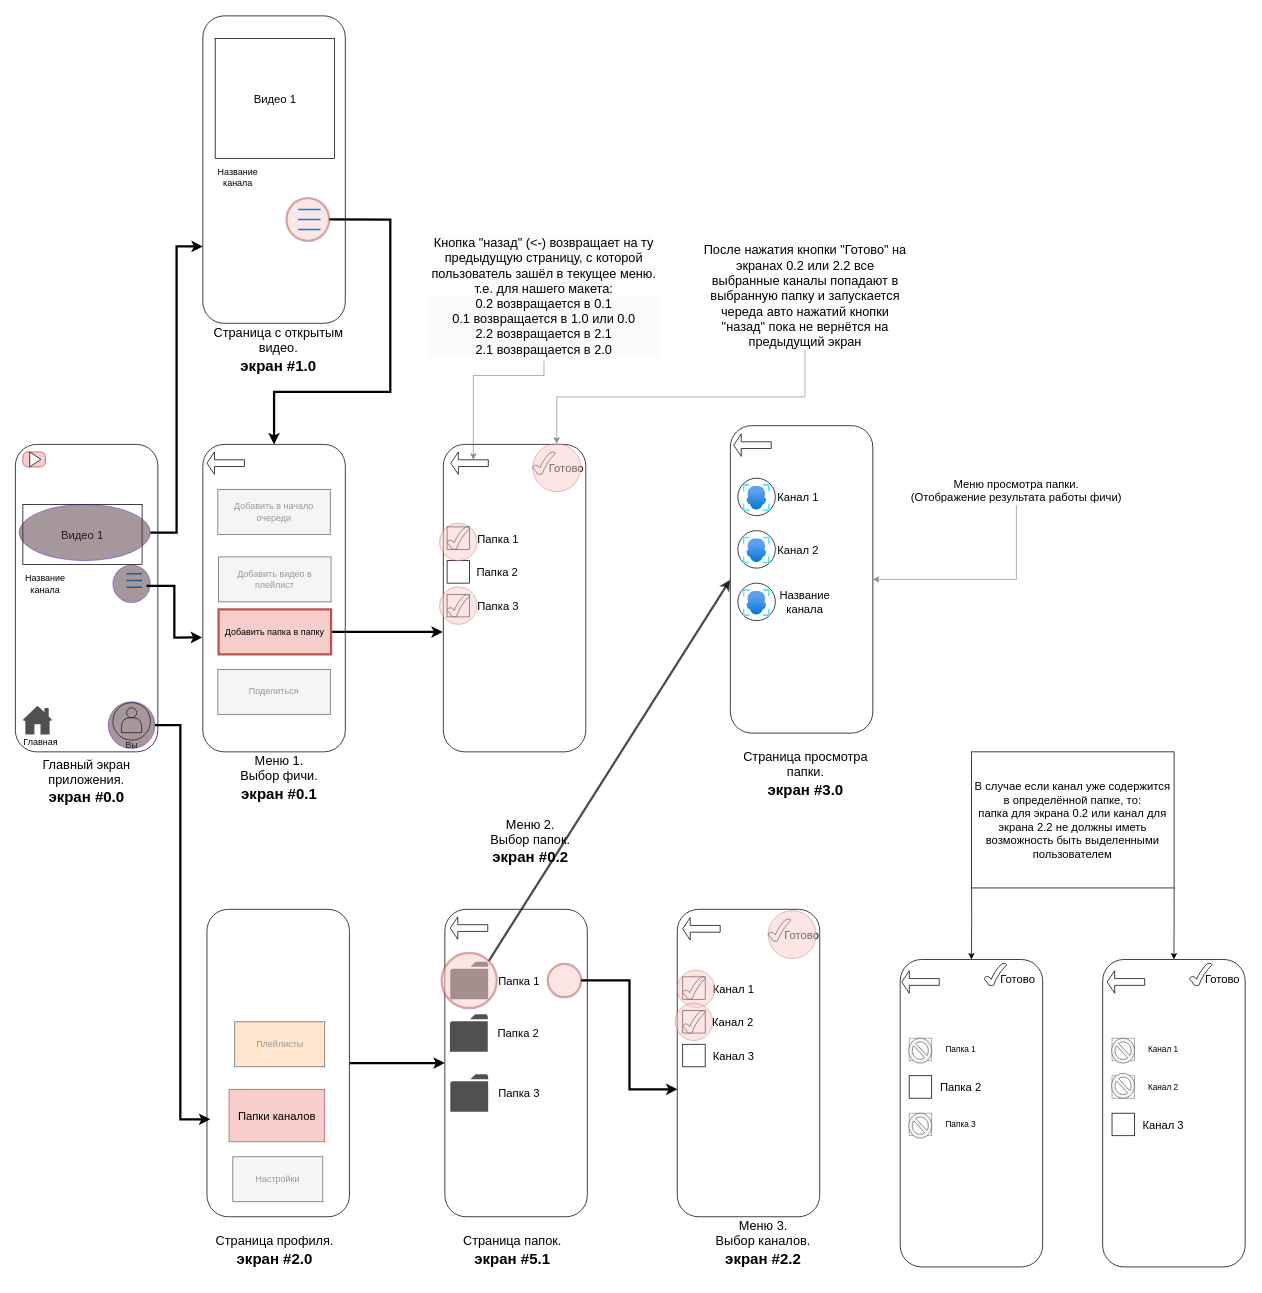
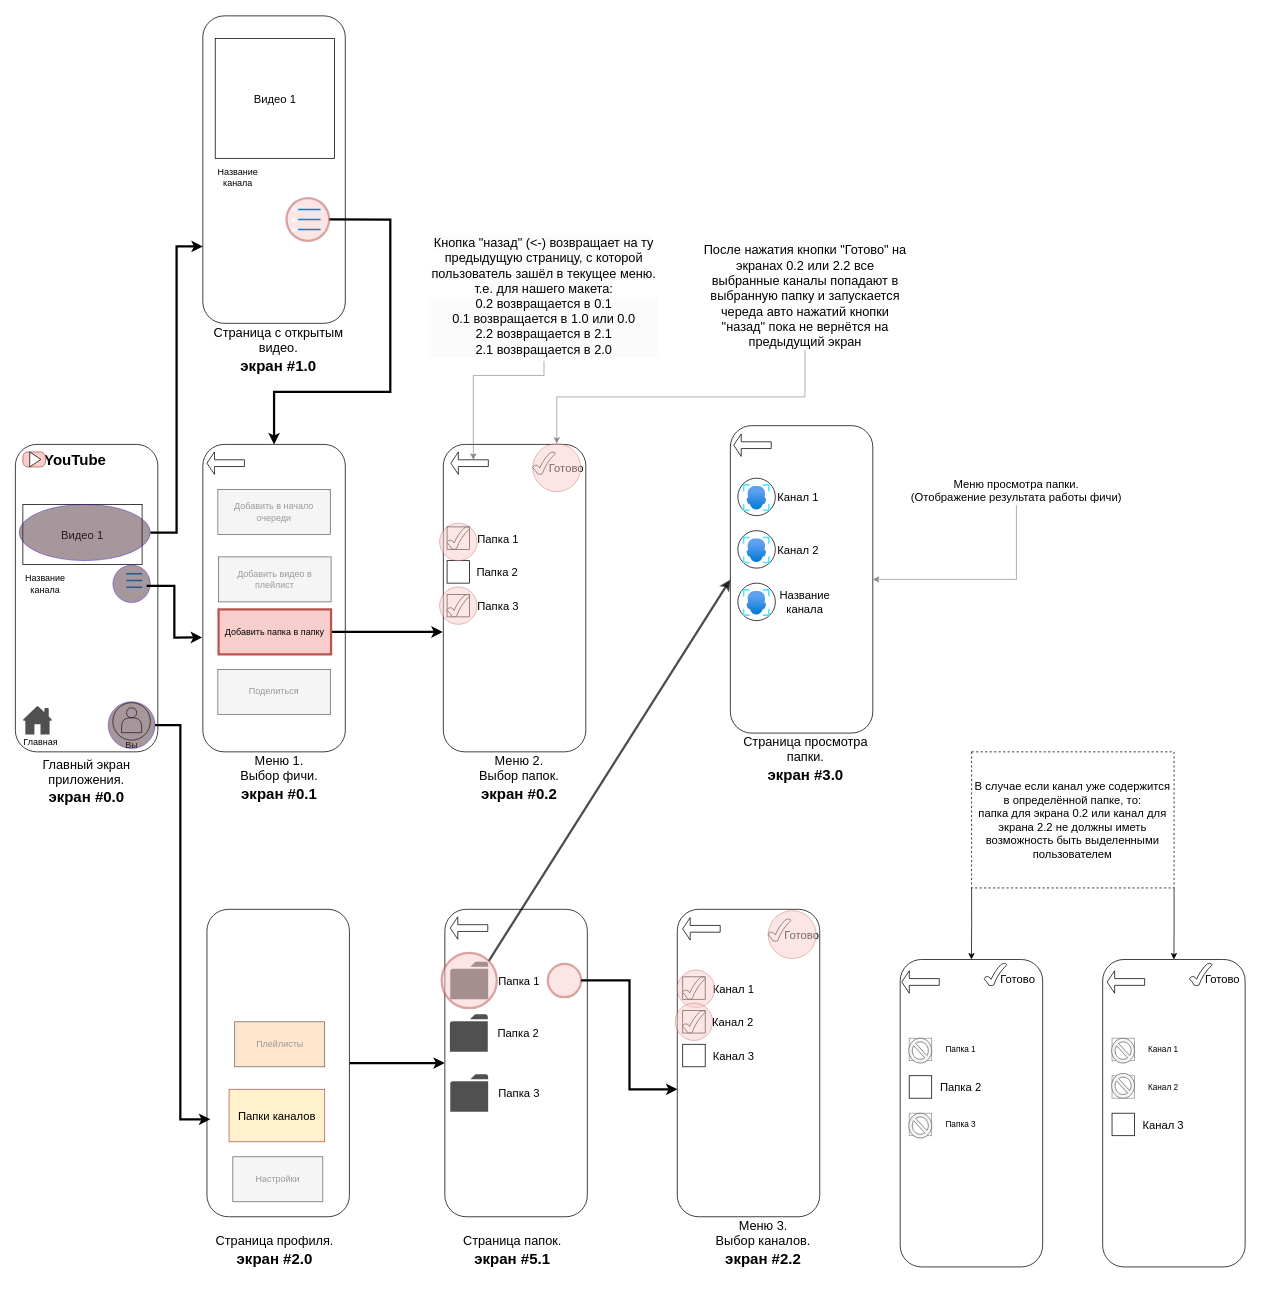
none -> (75, 459)
(806, 774) -> (806, 759)
(1073, 820) -> (1073, 820)
(531, 842) -> (519, 778)
(277, 1116) -> (277, 1116)
